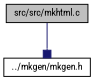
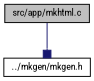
(47, 13) -> (47, 13)
